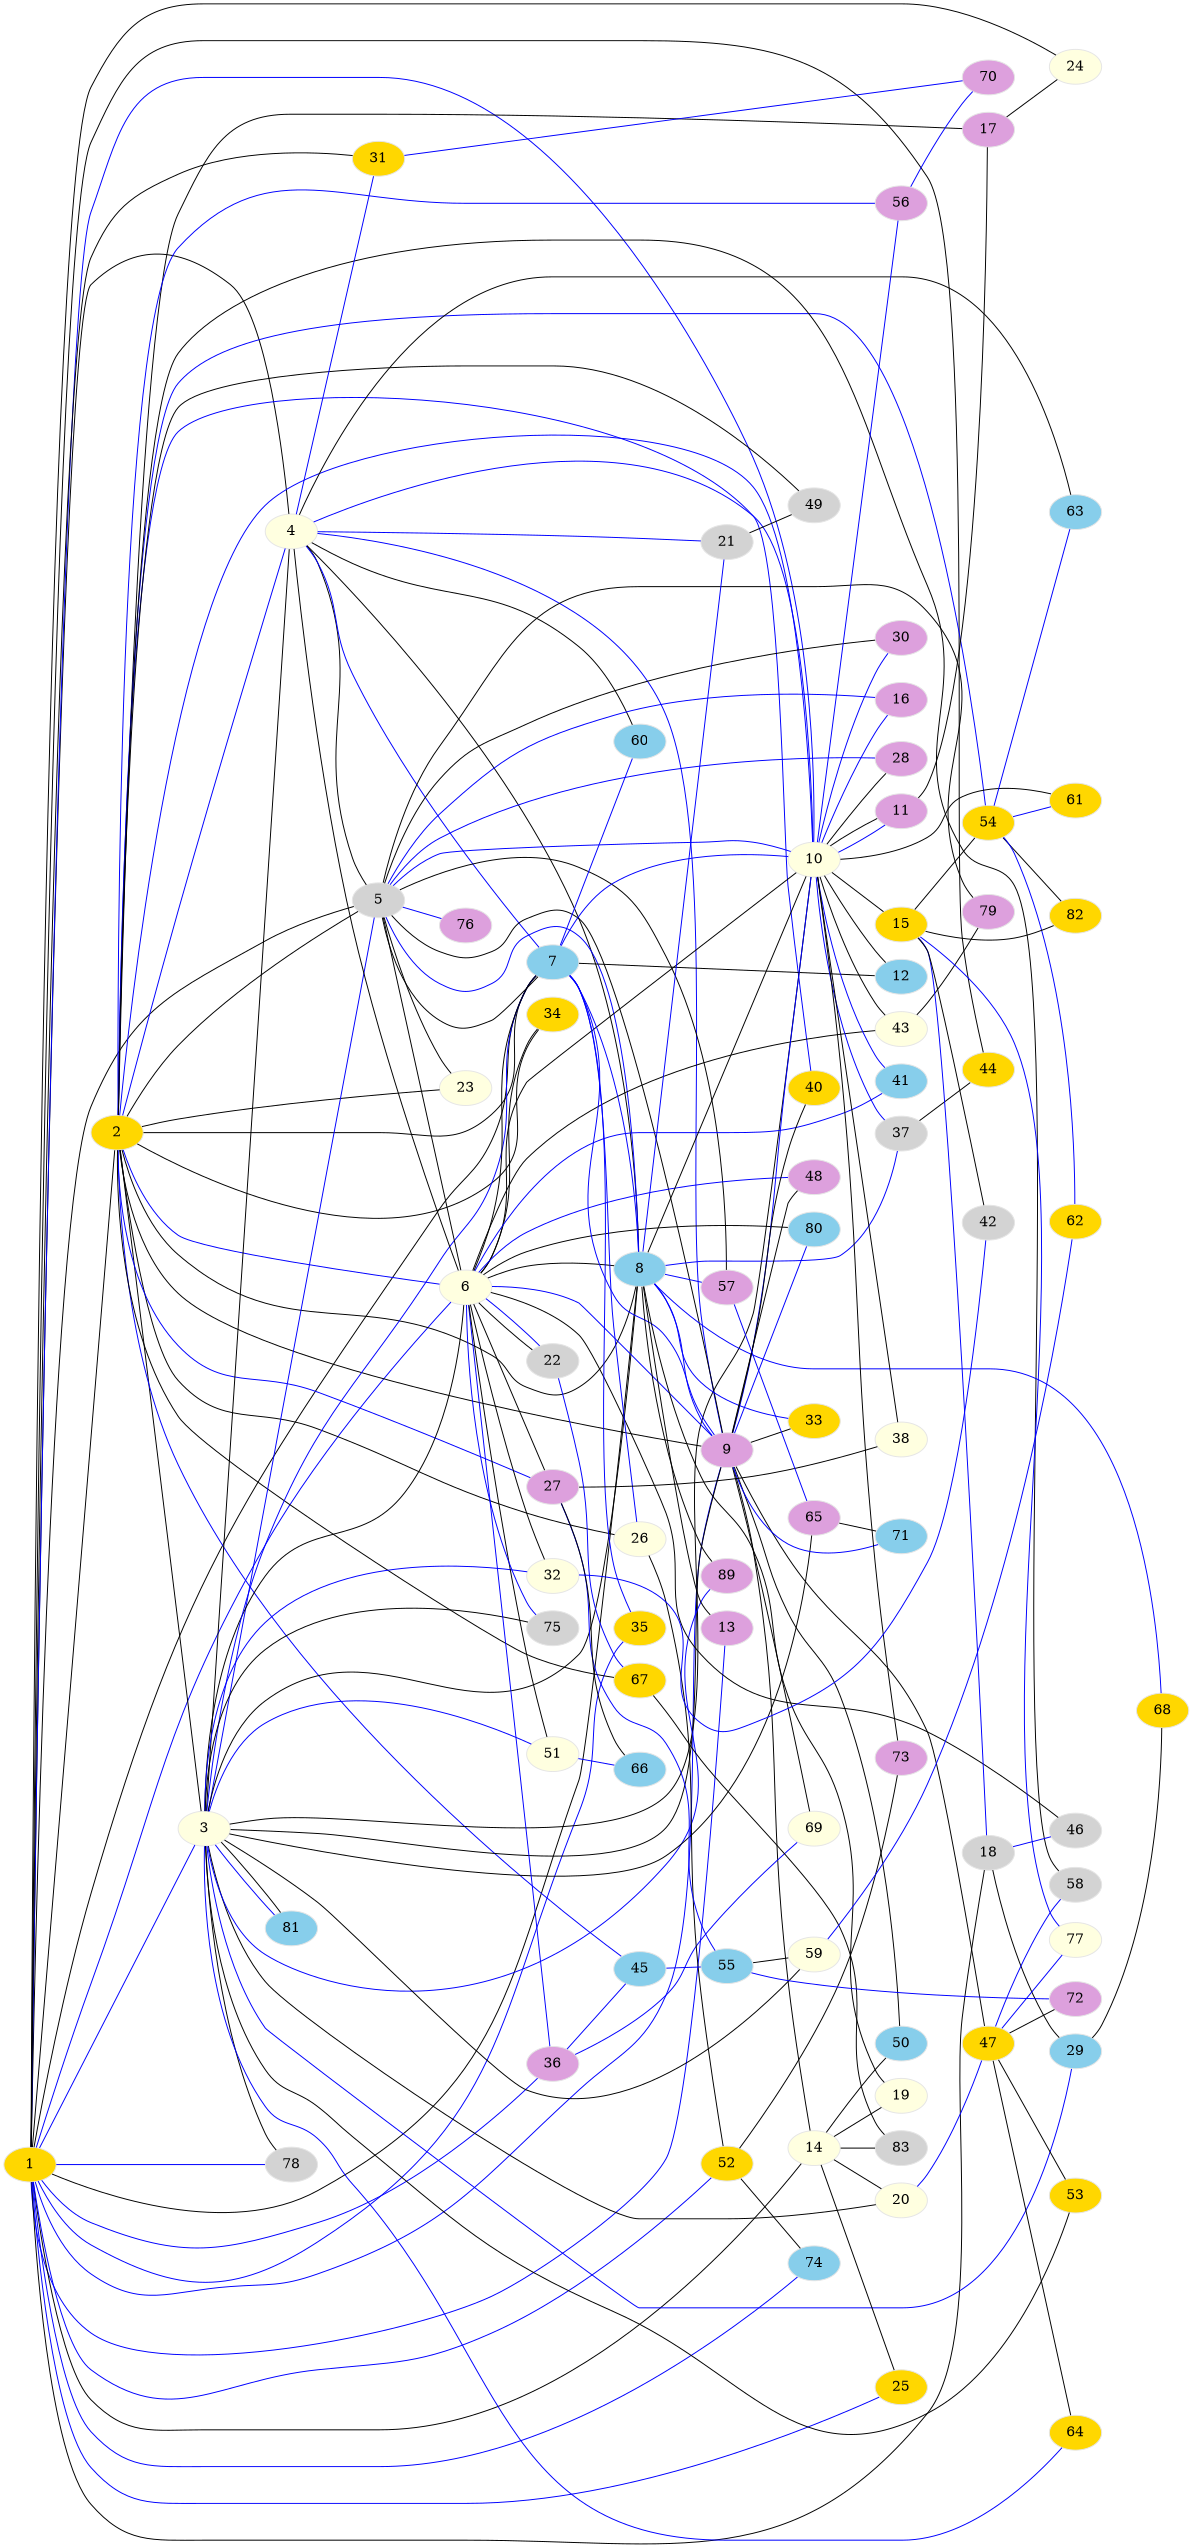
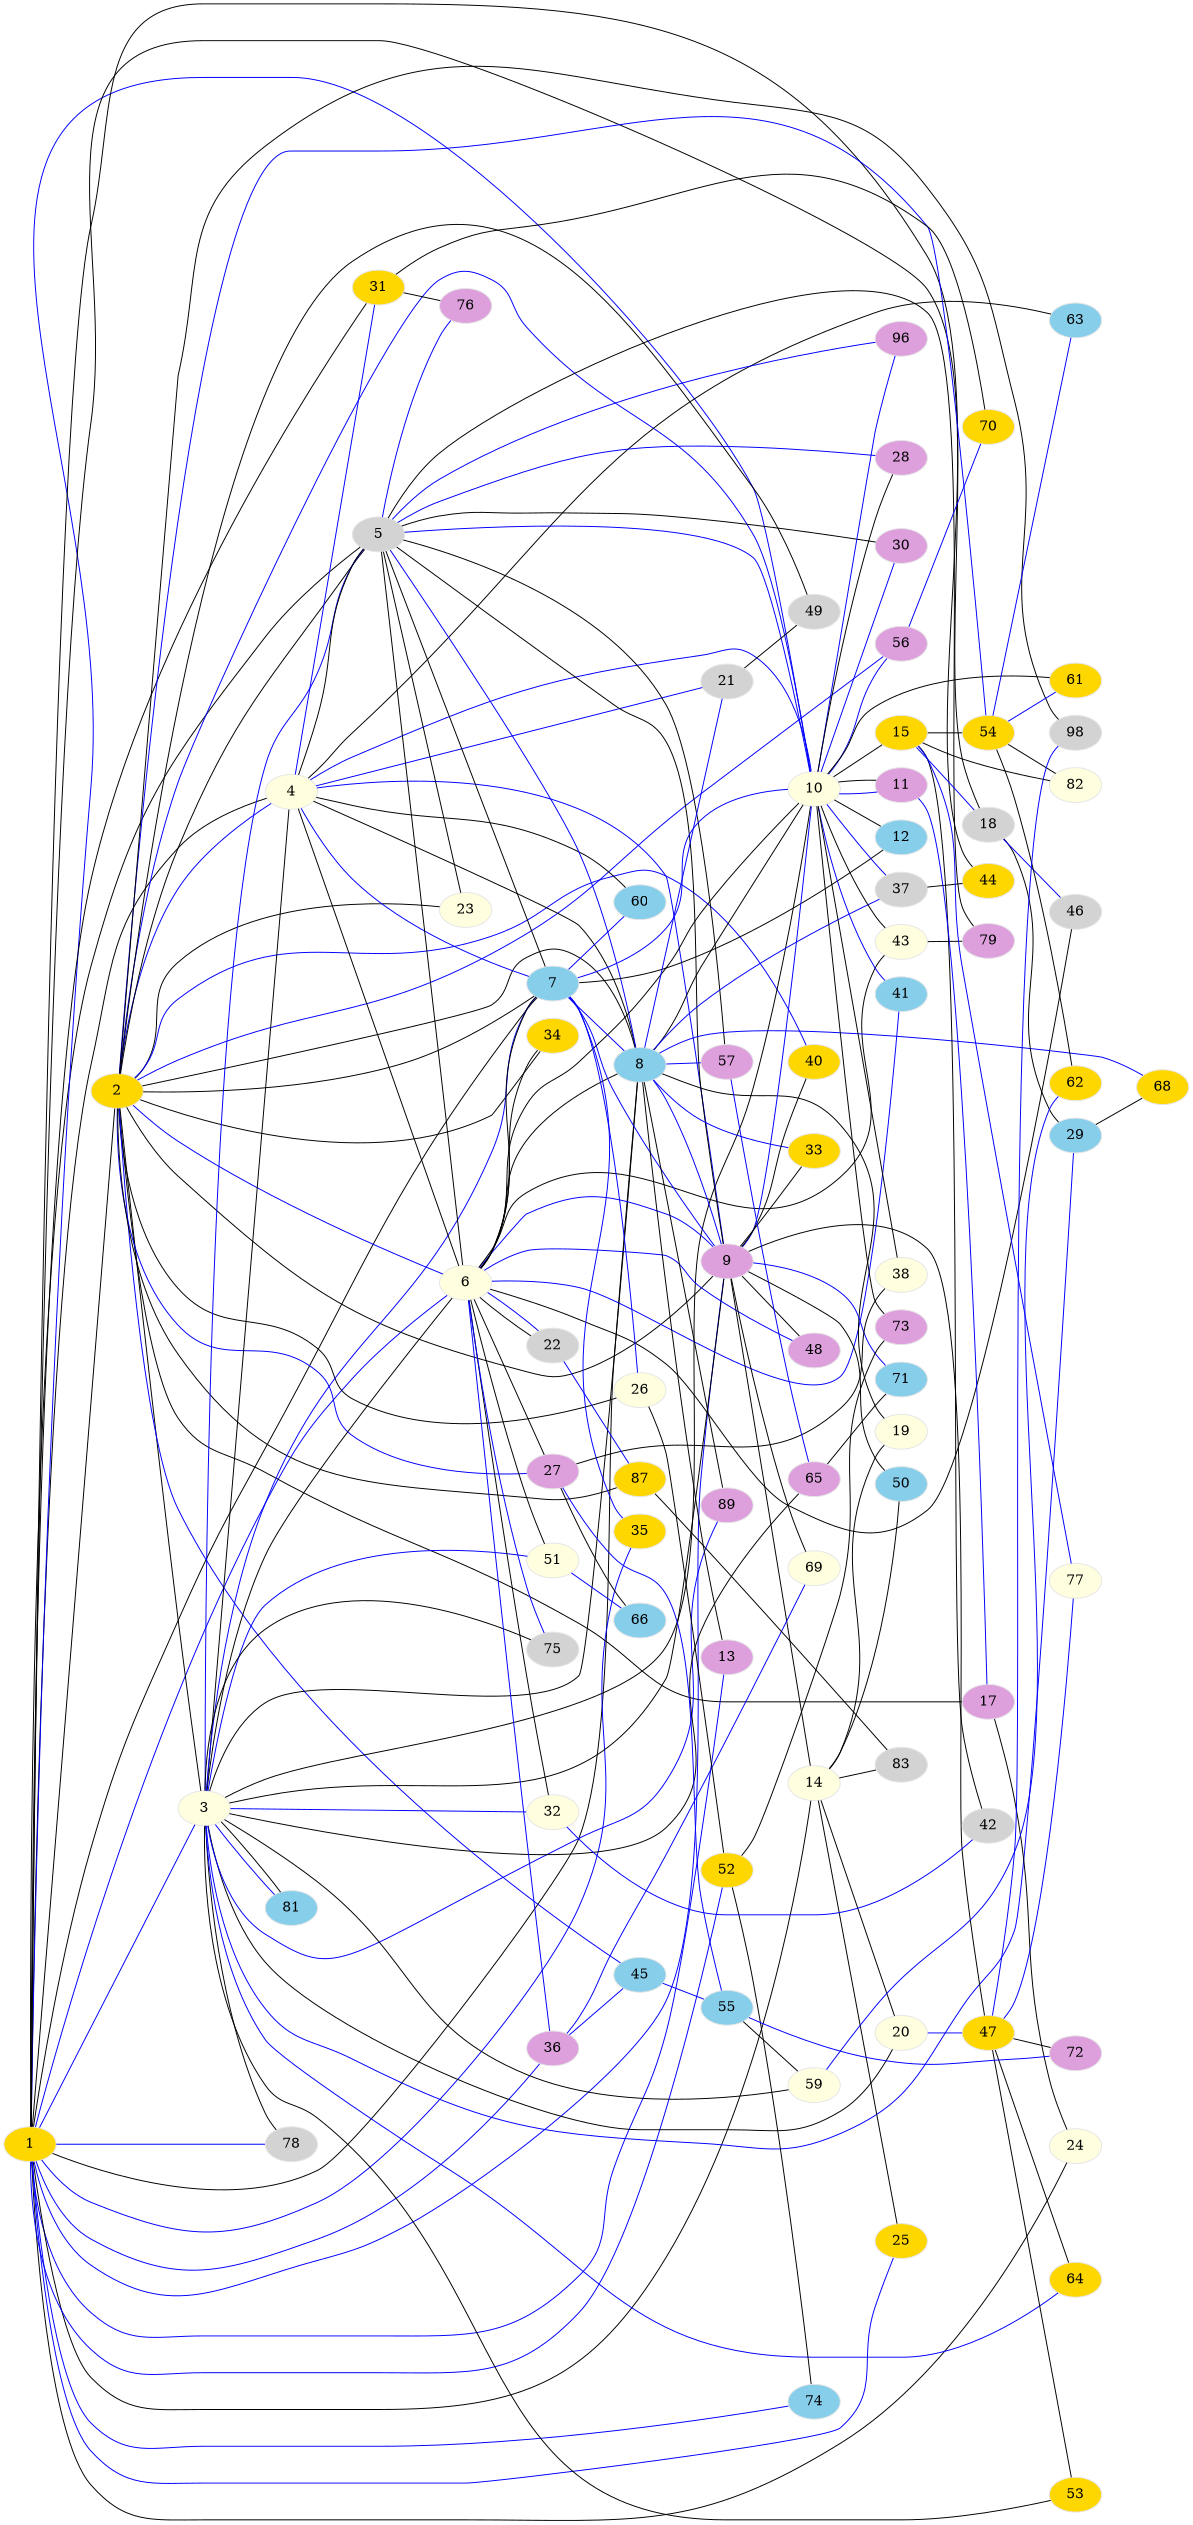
(988, 77) -> (988, 427)
(725, 112) -> (757, 177)
none -> (417, 296)
(976, 476) -> (970, 1239)
(901, 700) -> (901, 339)
(1076, 916) -> (1076, 785)
(1060, 1016) -> (1042, 906)
(814, 1229) -> none
(640, 1681) -> (640, 1479)
(1076, 1885) -> (1076, 733)
